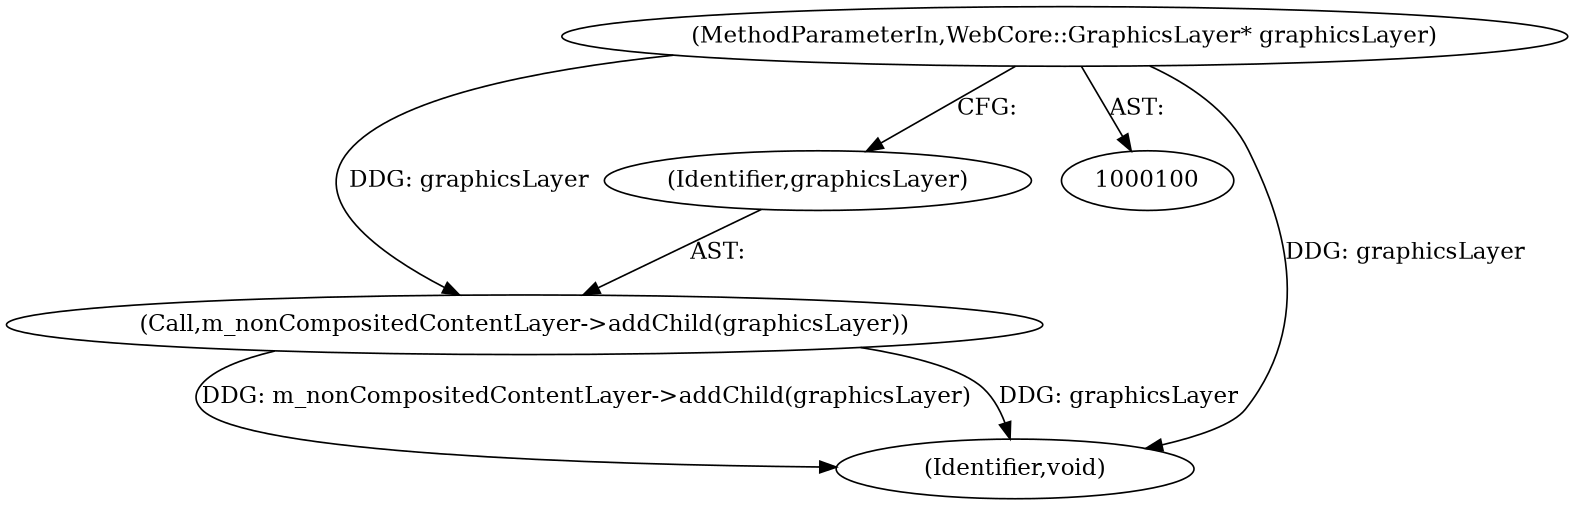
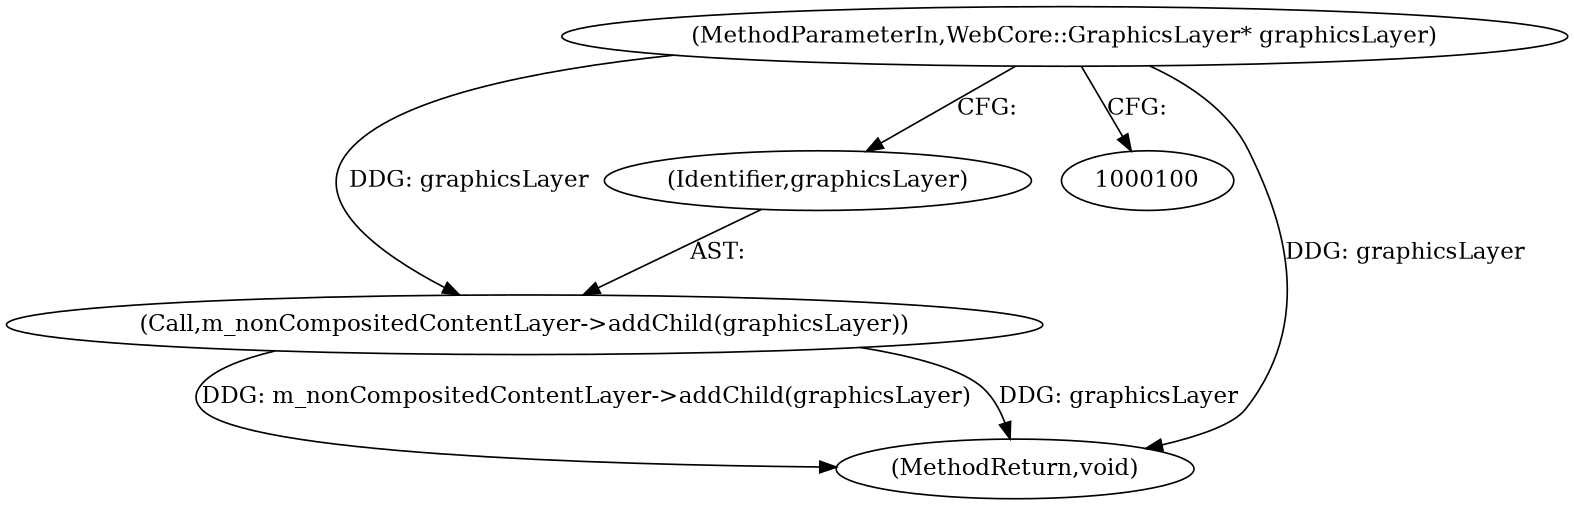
(1141, 109) -> (1141, 109)
(1015, 469) -> (1015, 469)
